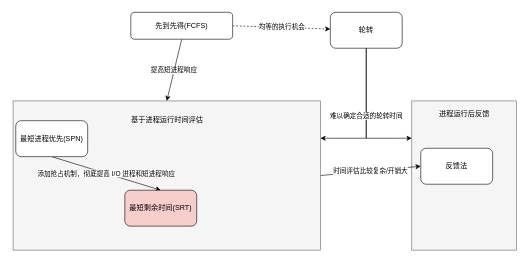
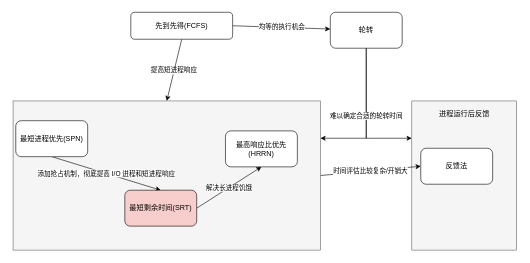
(246, 26) -> (246, 26)
(167, 119) -> none
none -> (261, 149)
none -> (228, 189)
